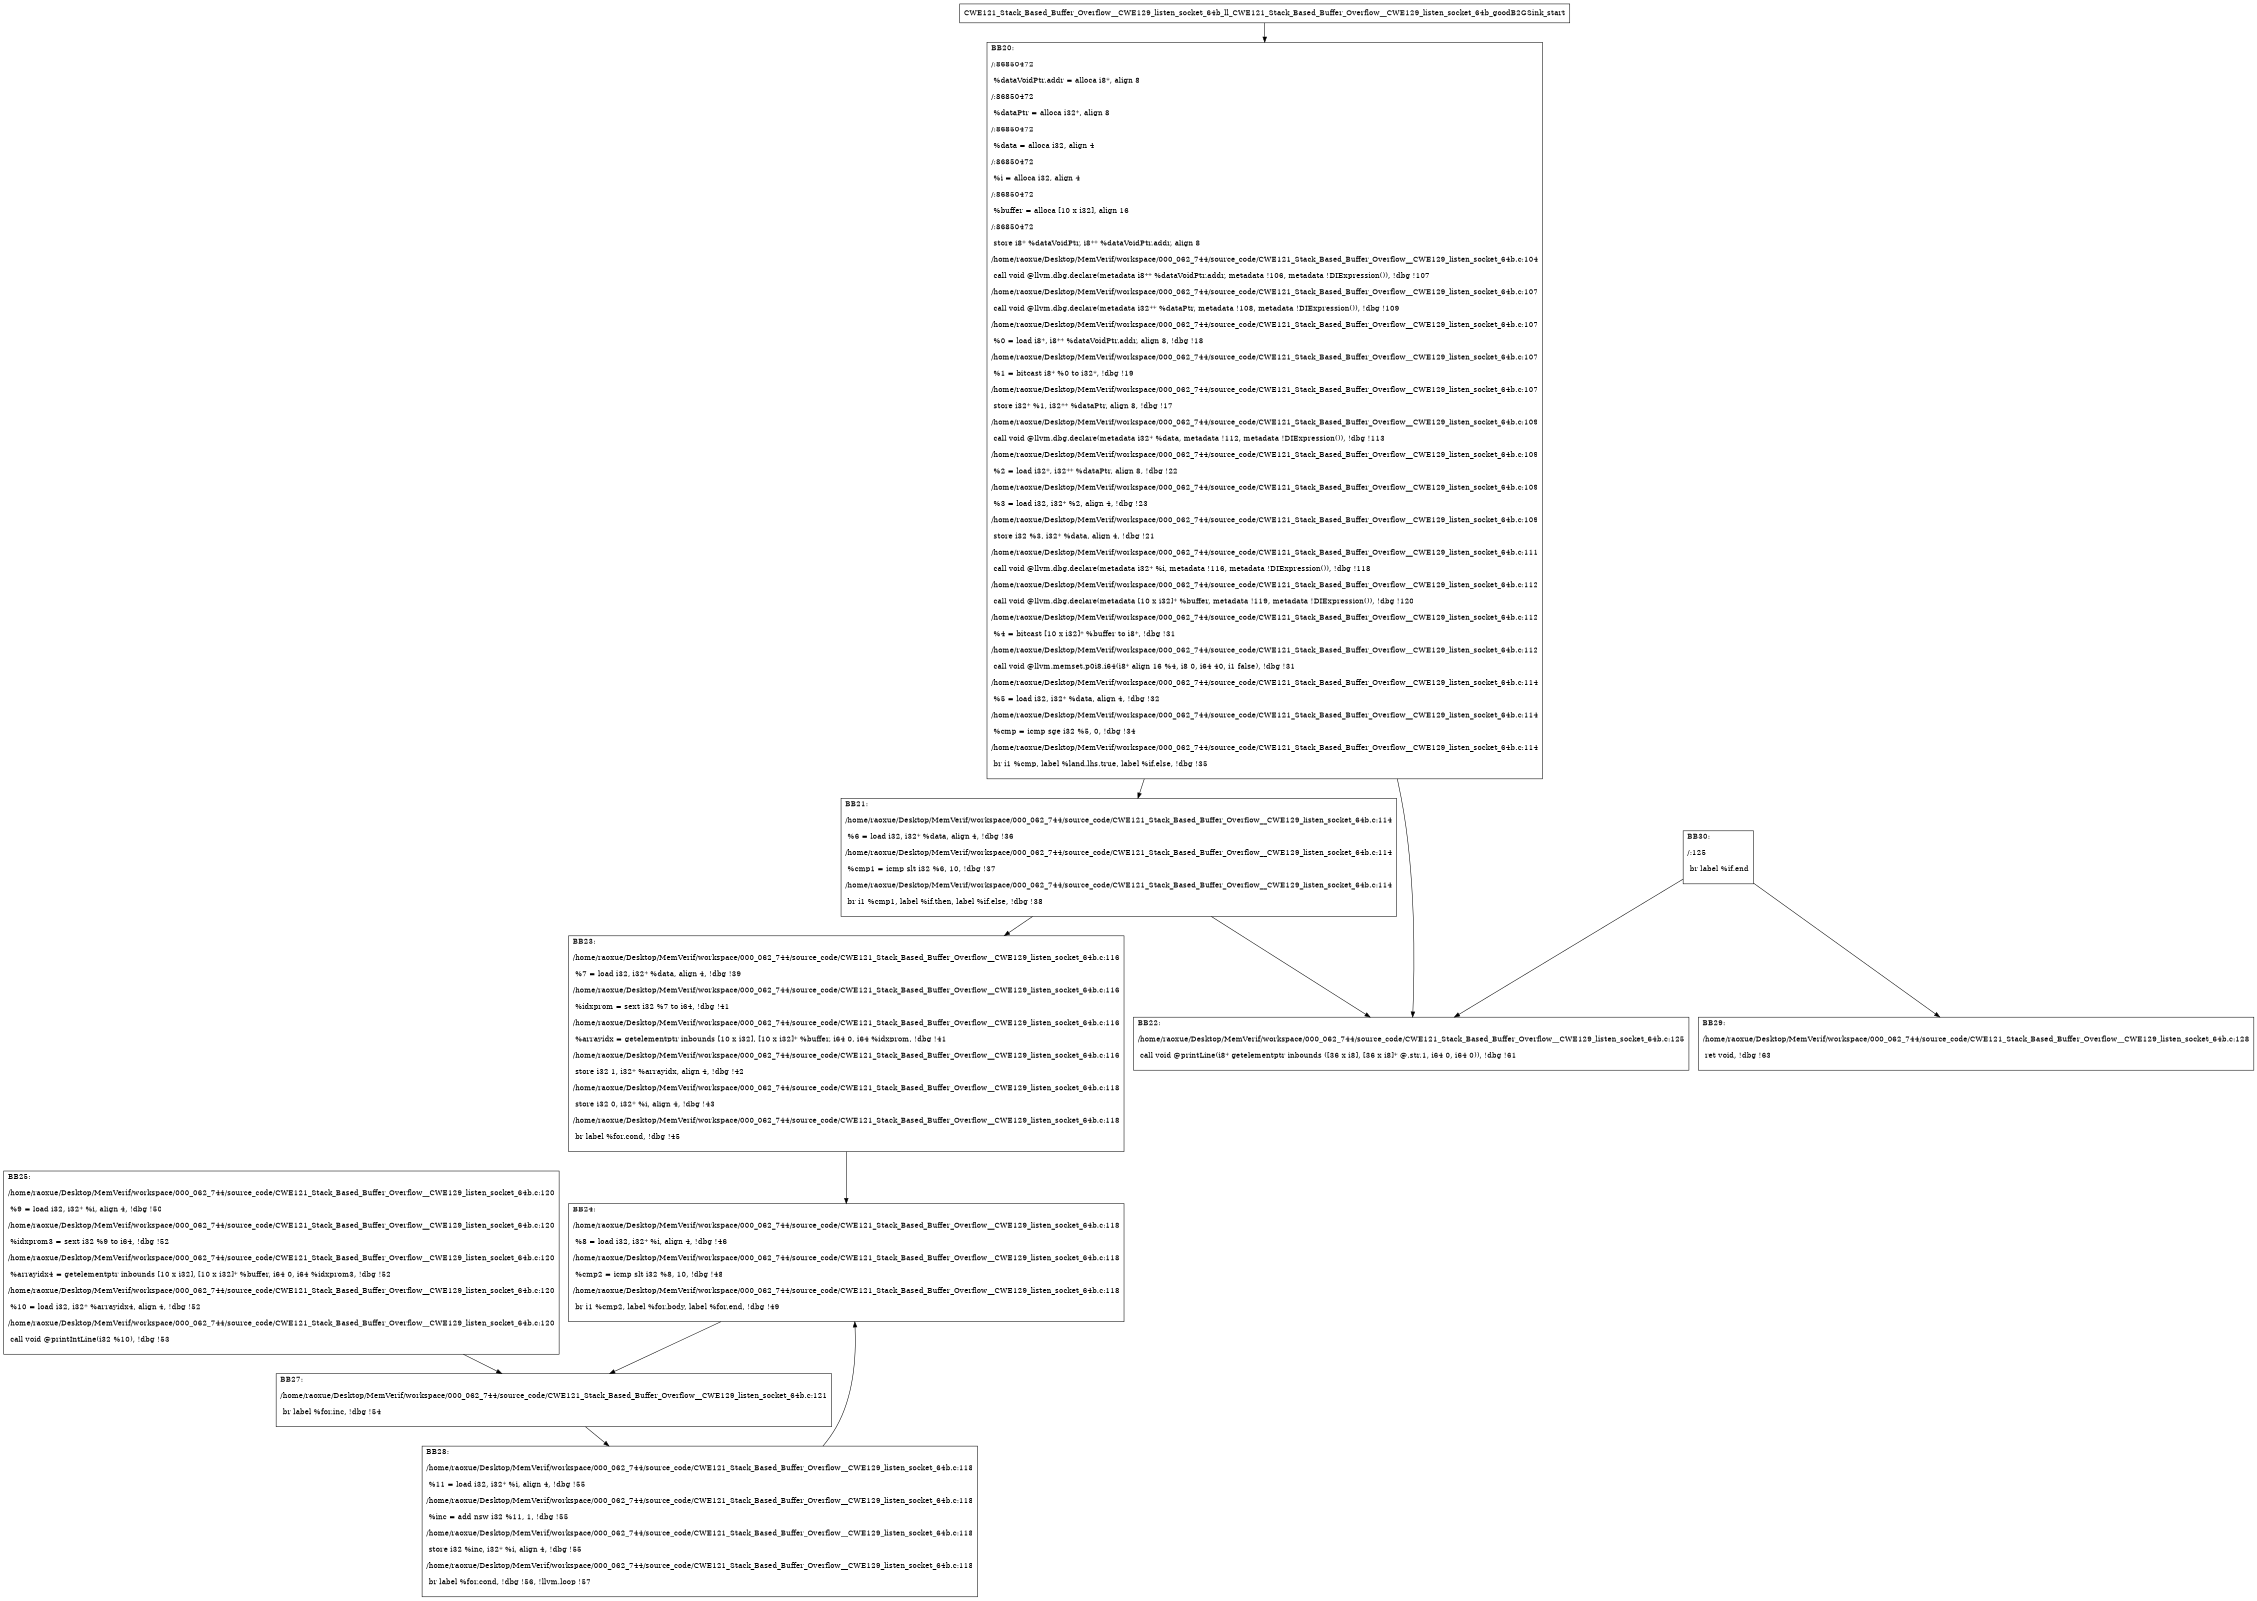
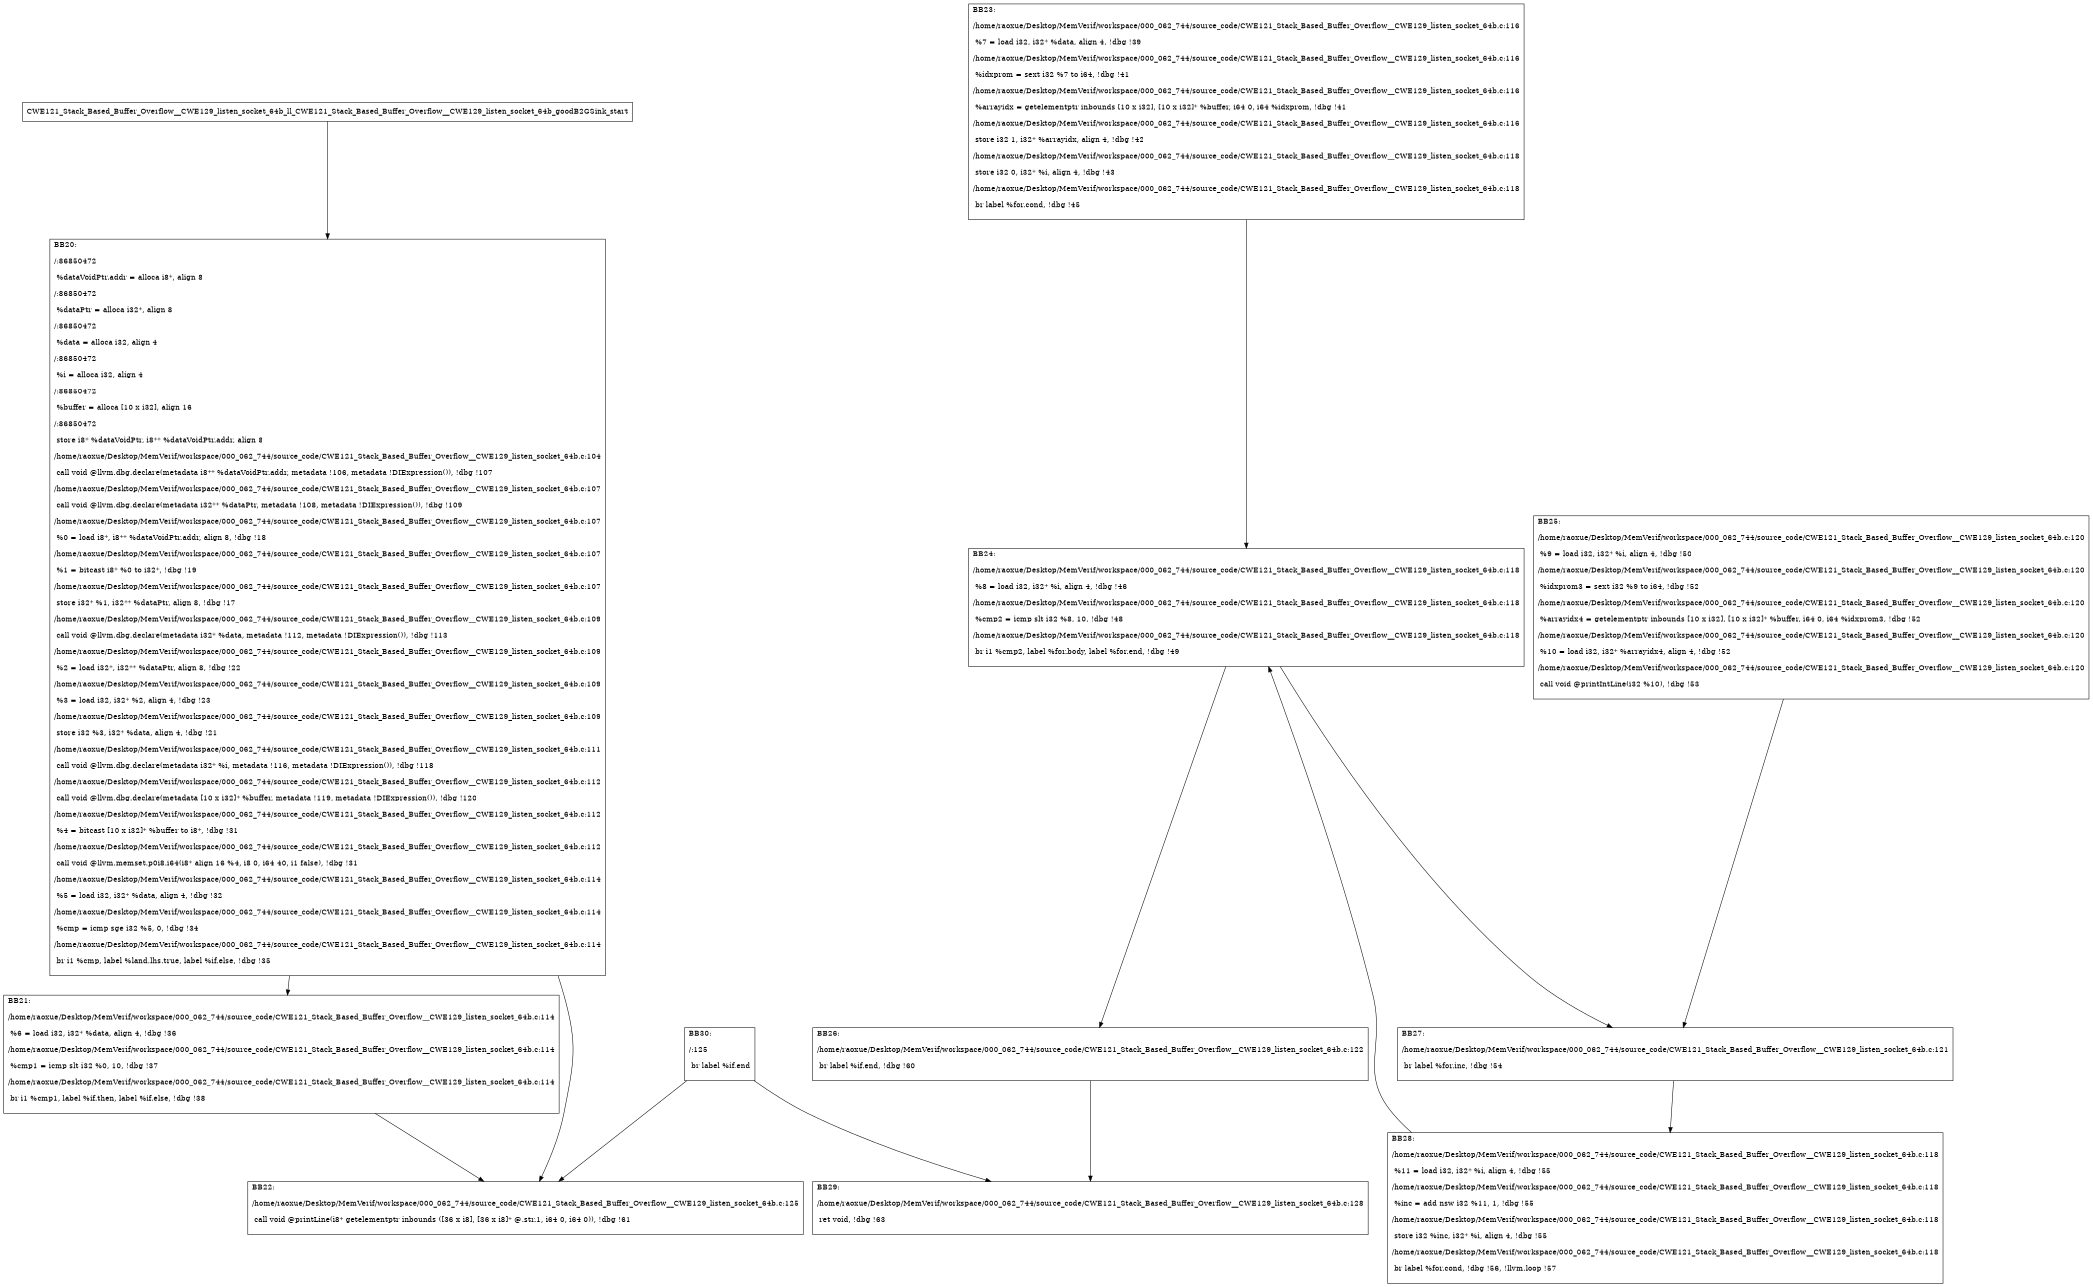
(921, 869) -> (83, 1066)
(1021, 925) -> none
none -> (1090, 1054)
